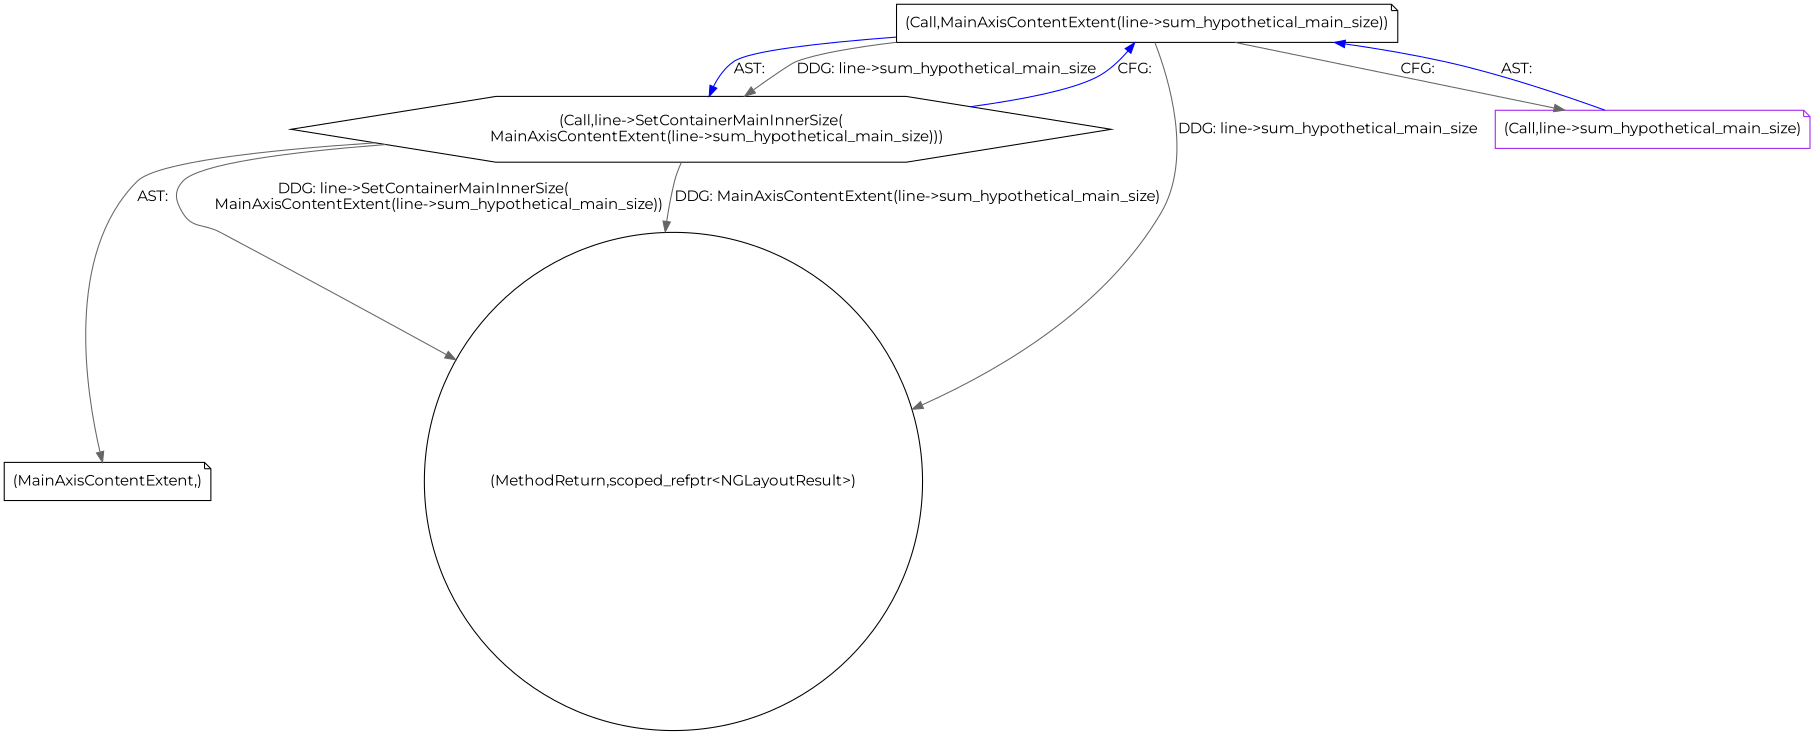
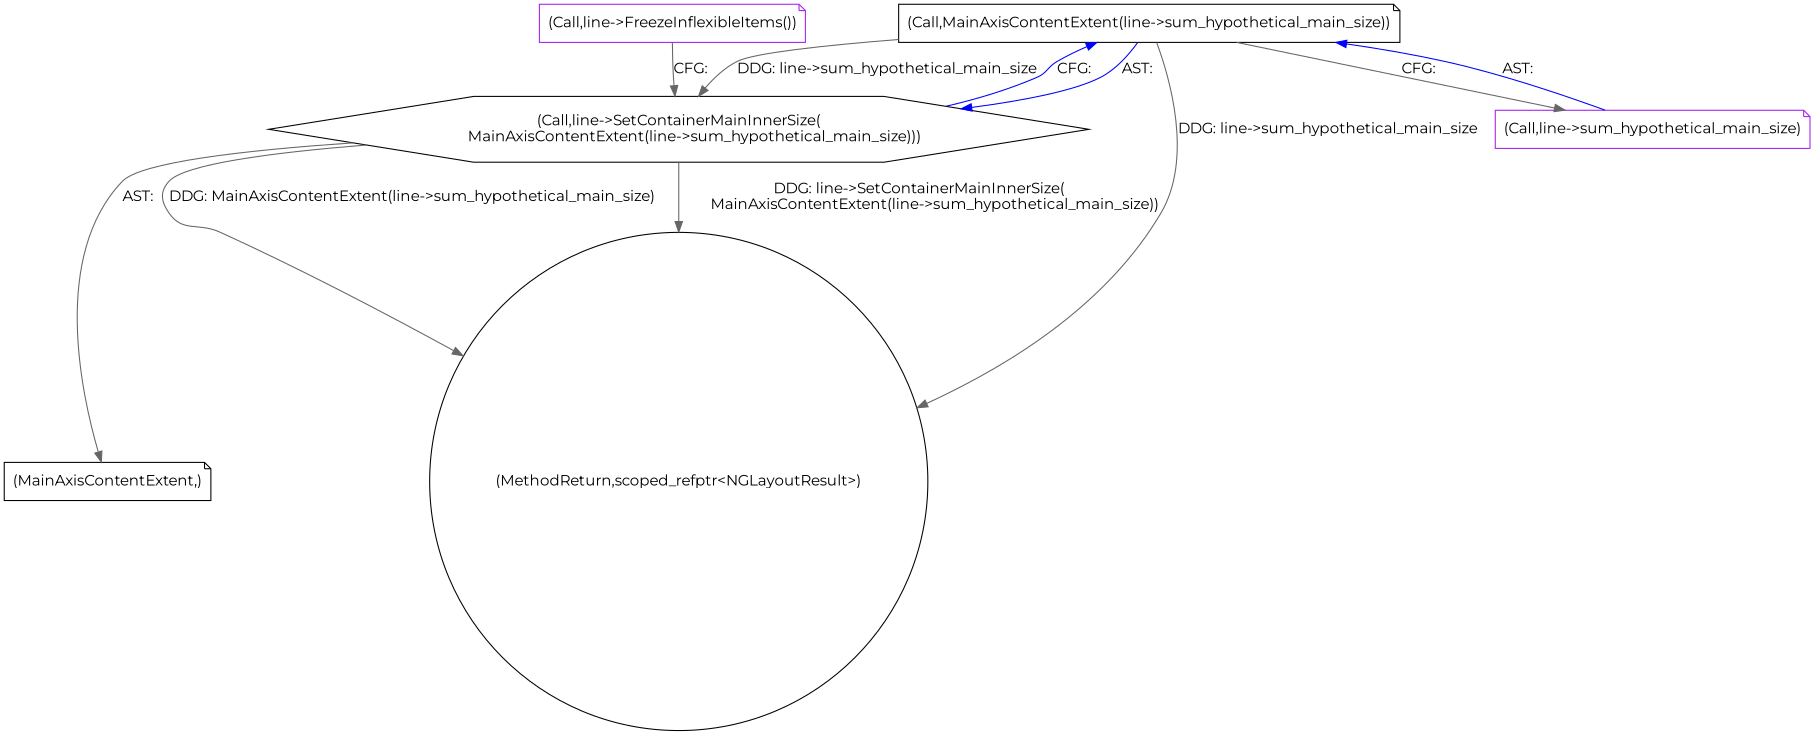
none -> (672, 23)
